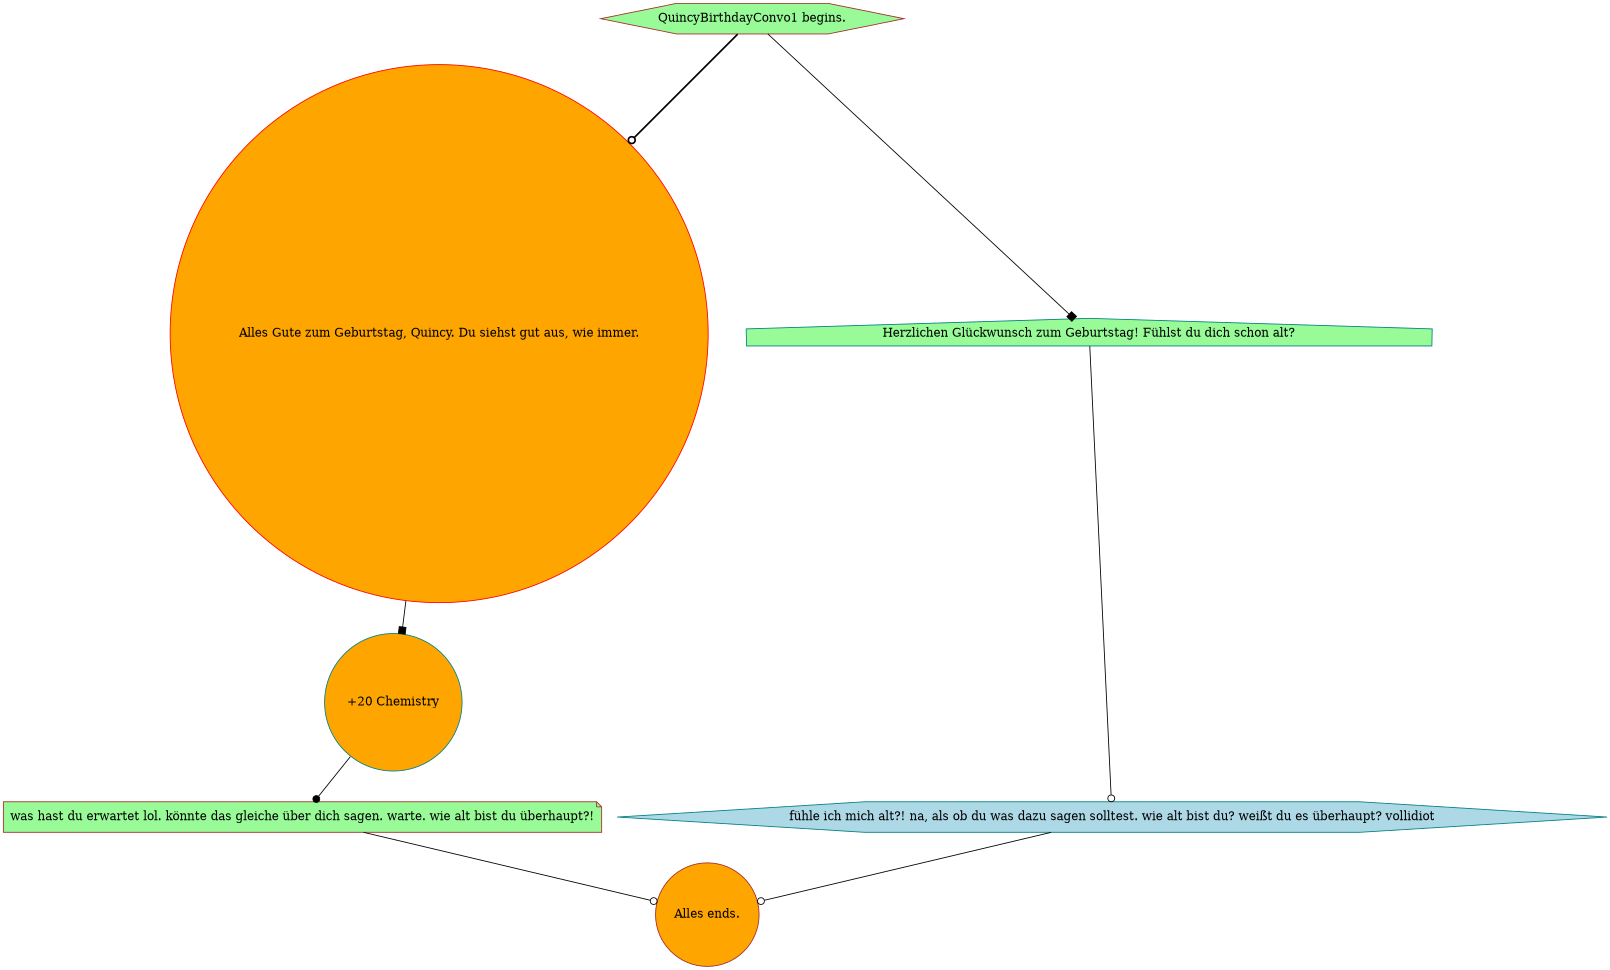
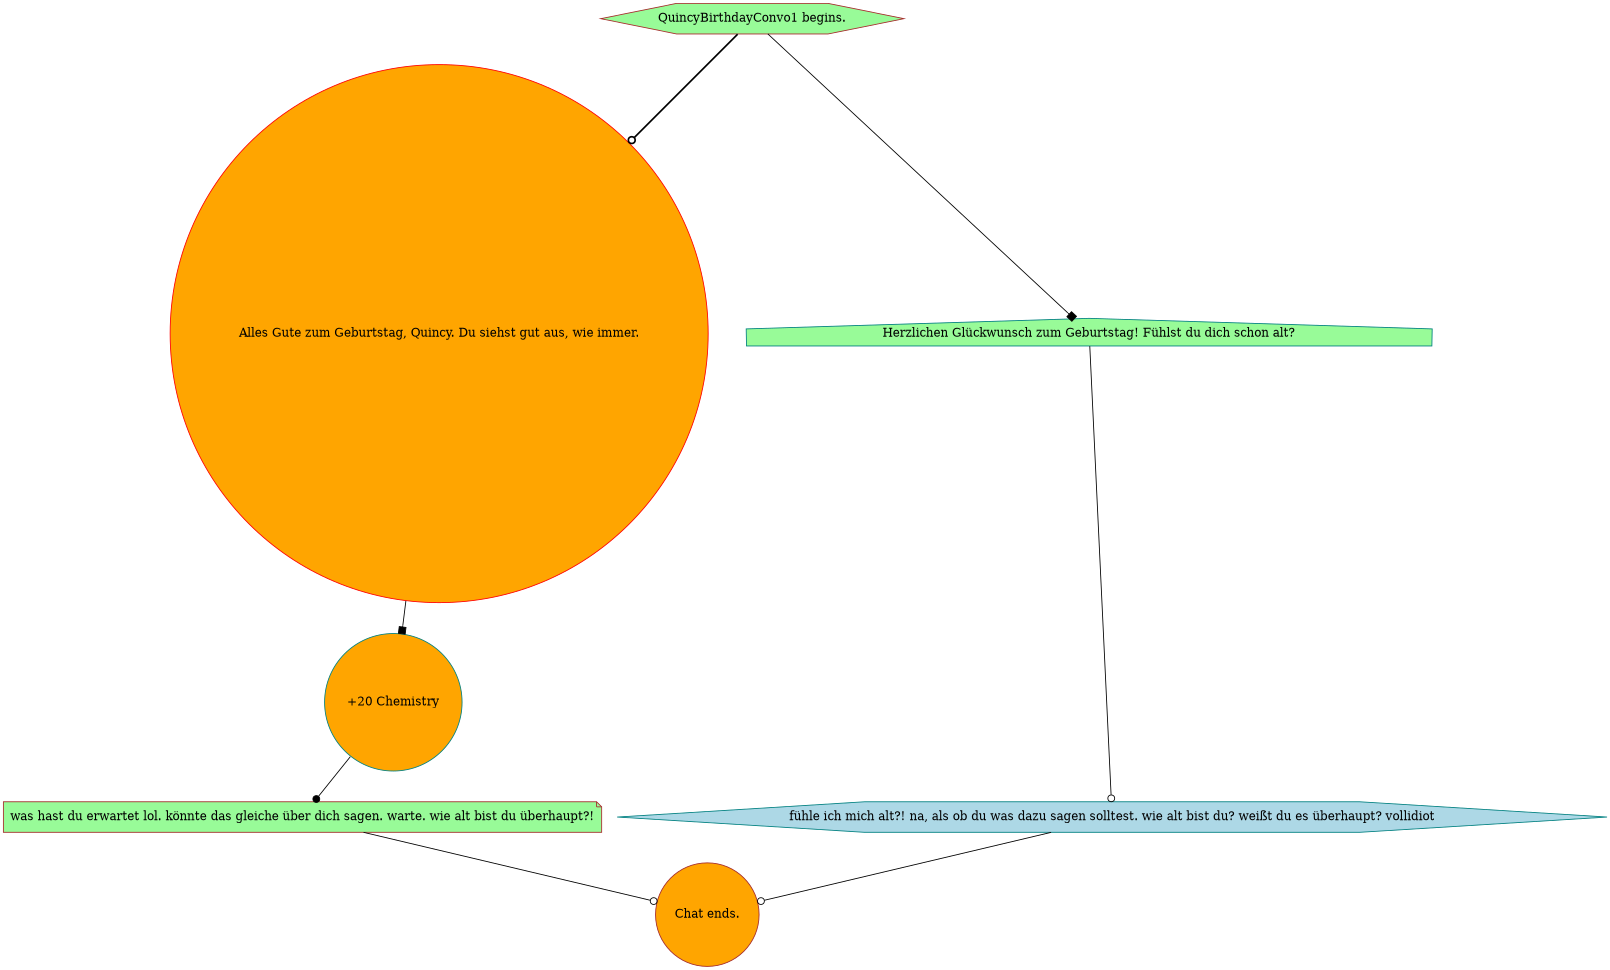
(707, 915) -> (707, 915)
